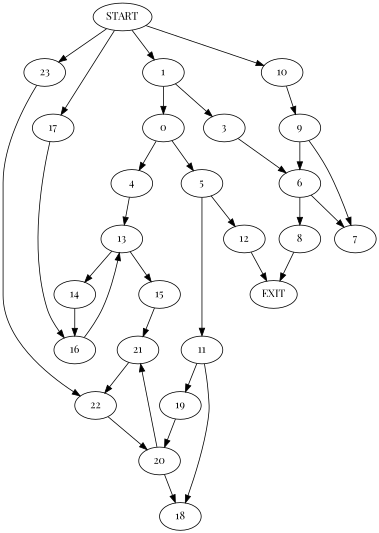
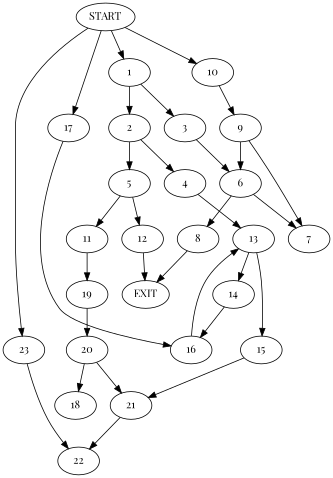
(163, 128) -> (130, 128)
(125, 431) -> none
(206, 431) -> none
